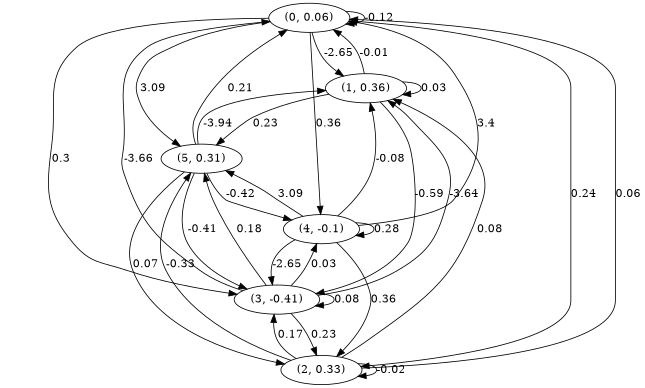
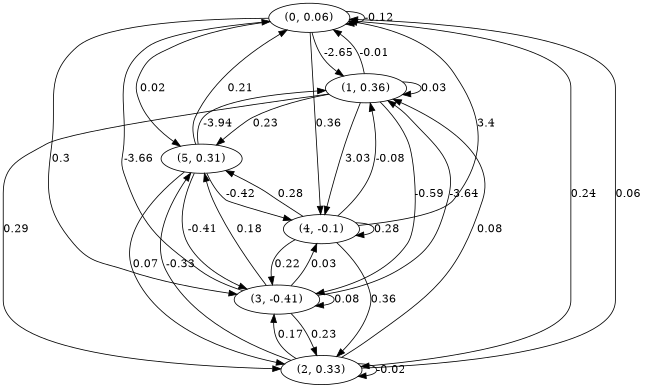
(153, 88) -> (153, 88)
none -> (342, 154)
(291, 194) -> (291, 194)
none -> (3, 213)
(287, 264) -> (287, 264)
